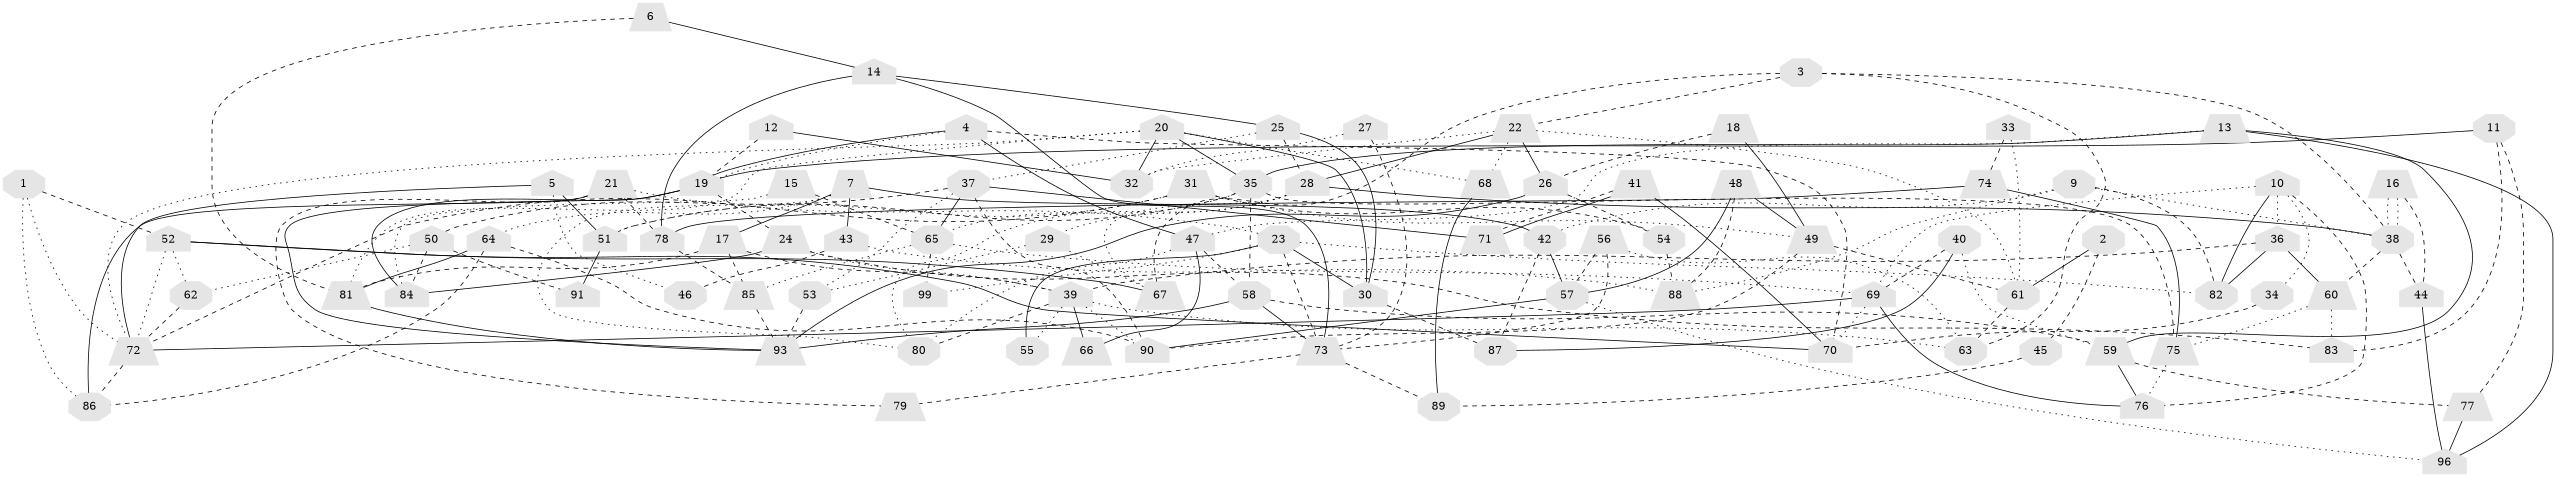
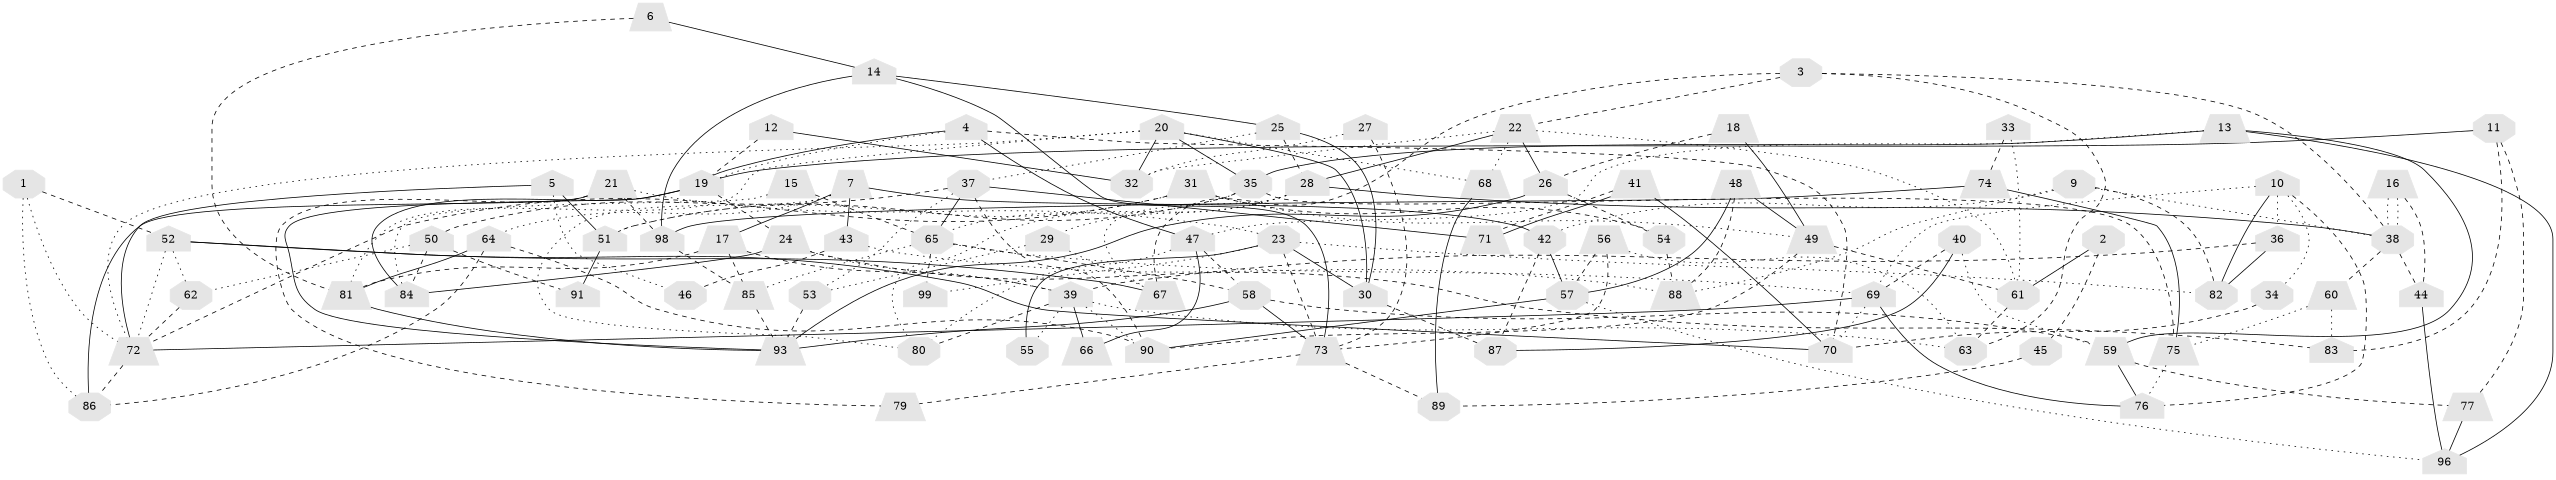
(662, 240) -> (662, 240)
(1250, 240) -> (1091, 265)
(2305, 268) -> none
